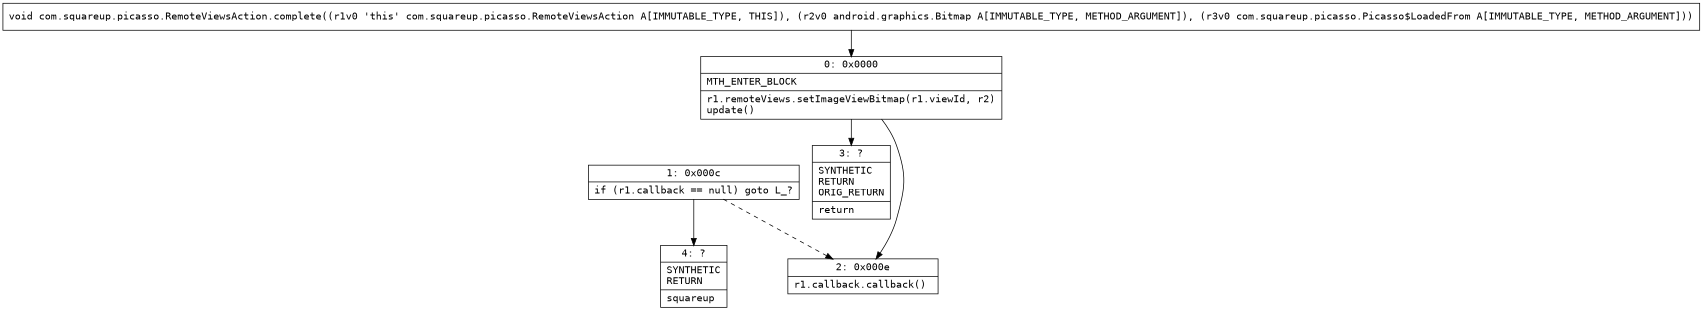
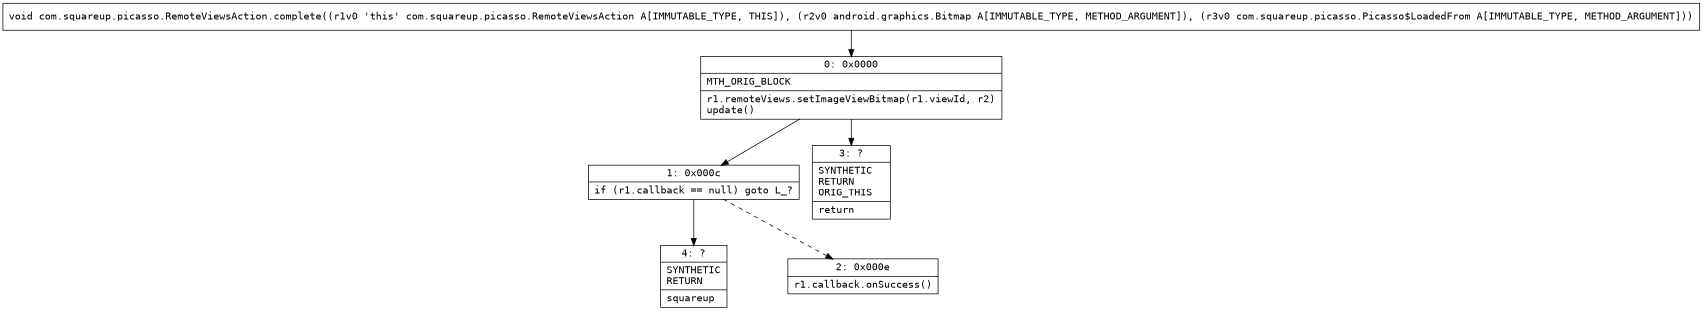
(752, 82) -> (749, 82)
(904, 186) -> (764, 140)
(851, 192) -> (845, 192)
(860, 285) -> (863, 285)
